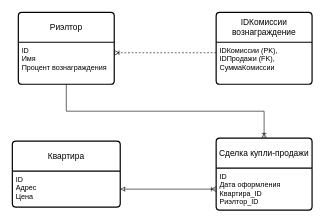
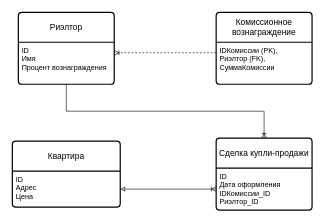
(264, 27) -> (264, 27)
(250, 59) -> (250, 59)
(249, 190) -> (249, 190)
